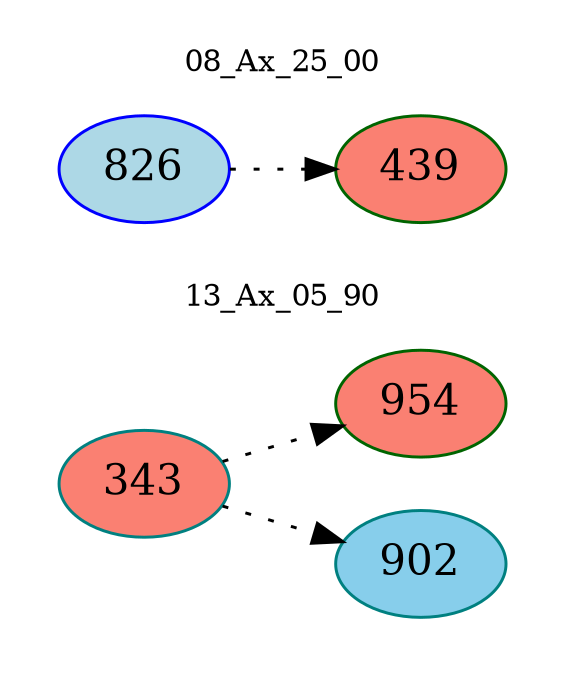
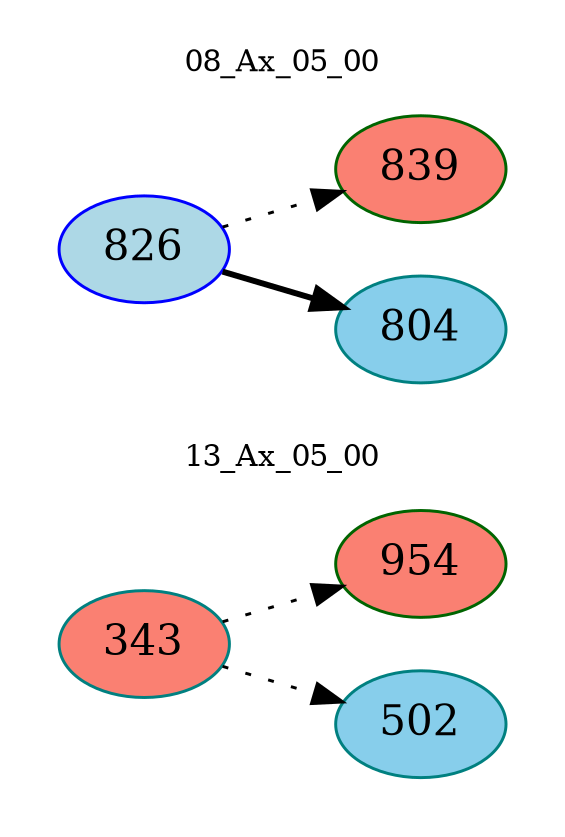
(283, 64) -> (283, 64)
(421, 169) -> (421, 169)
(283, 298) -> (283, 459)
none -> (421, 329)
(421, 564) -> (421, 724)
